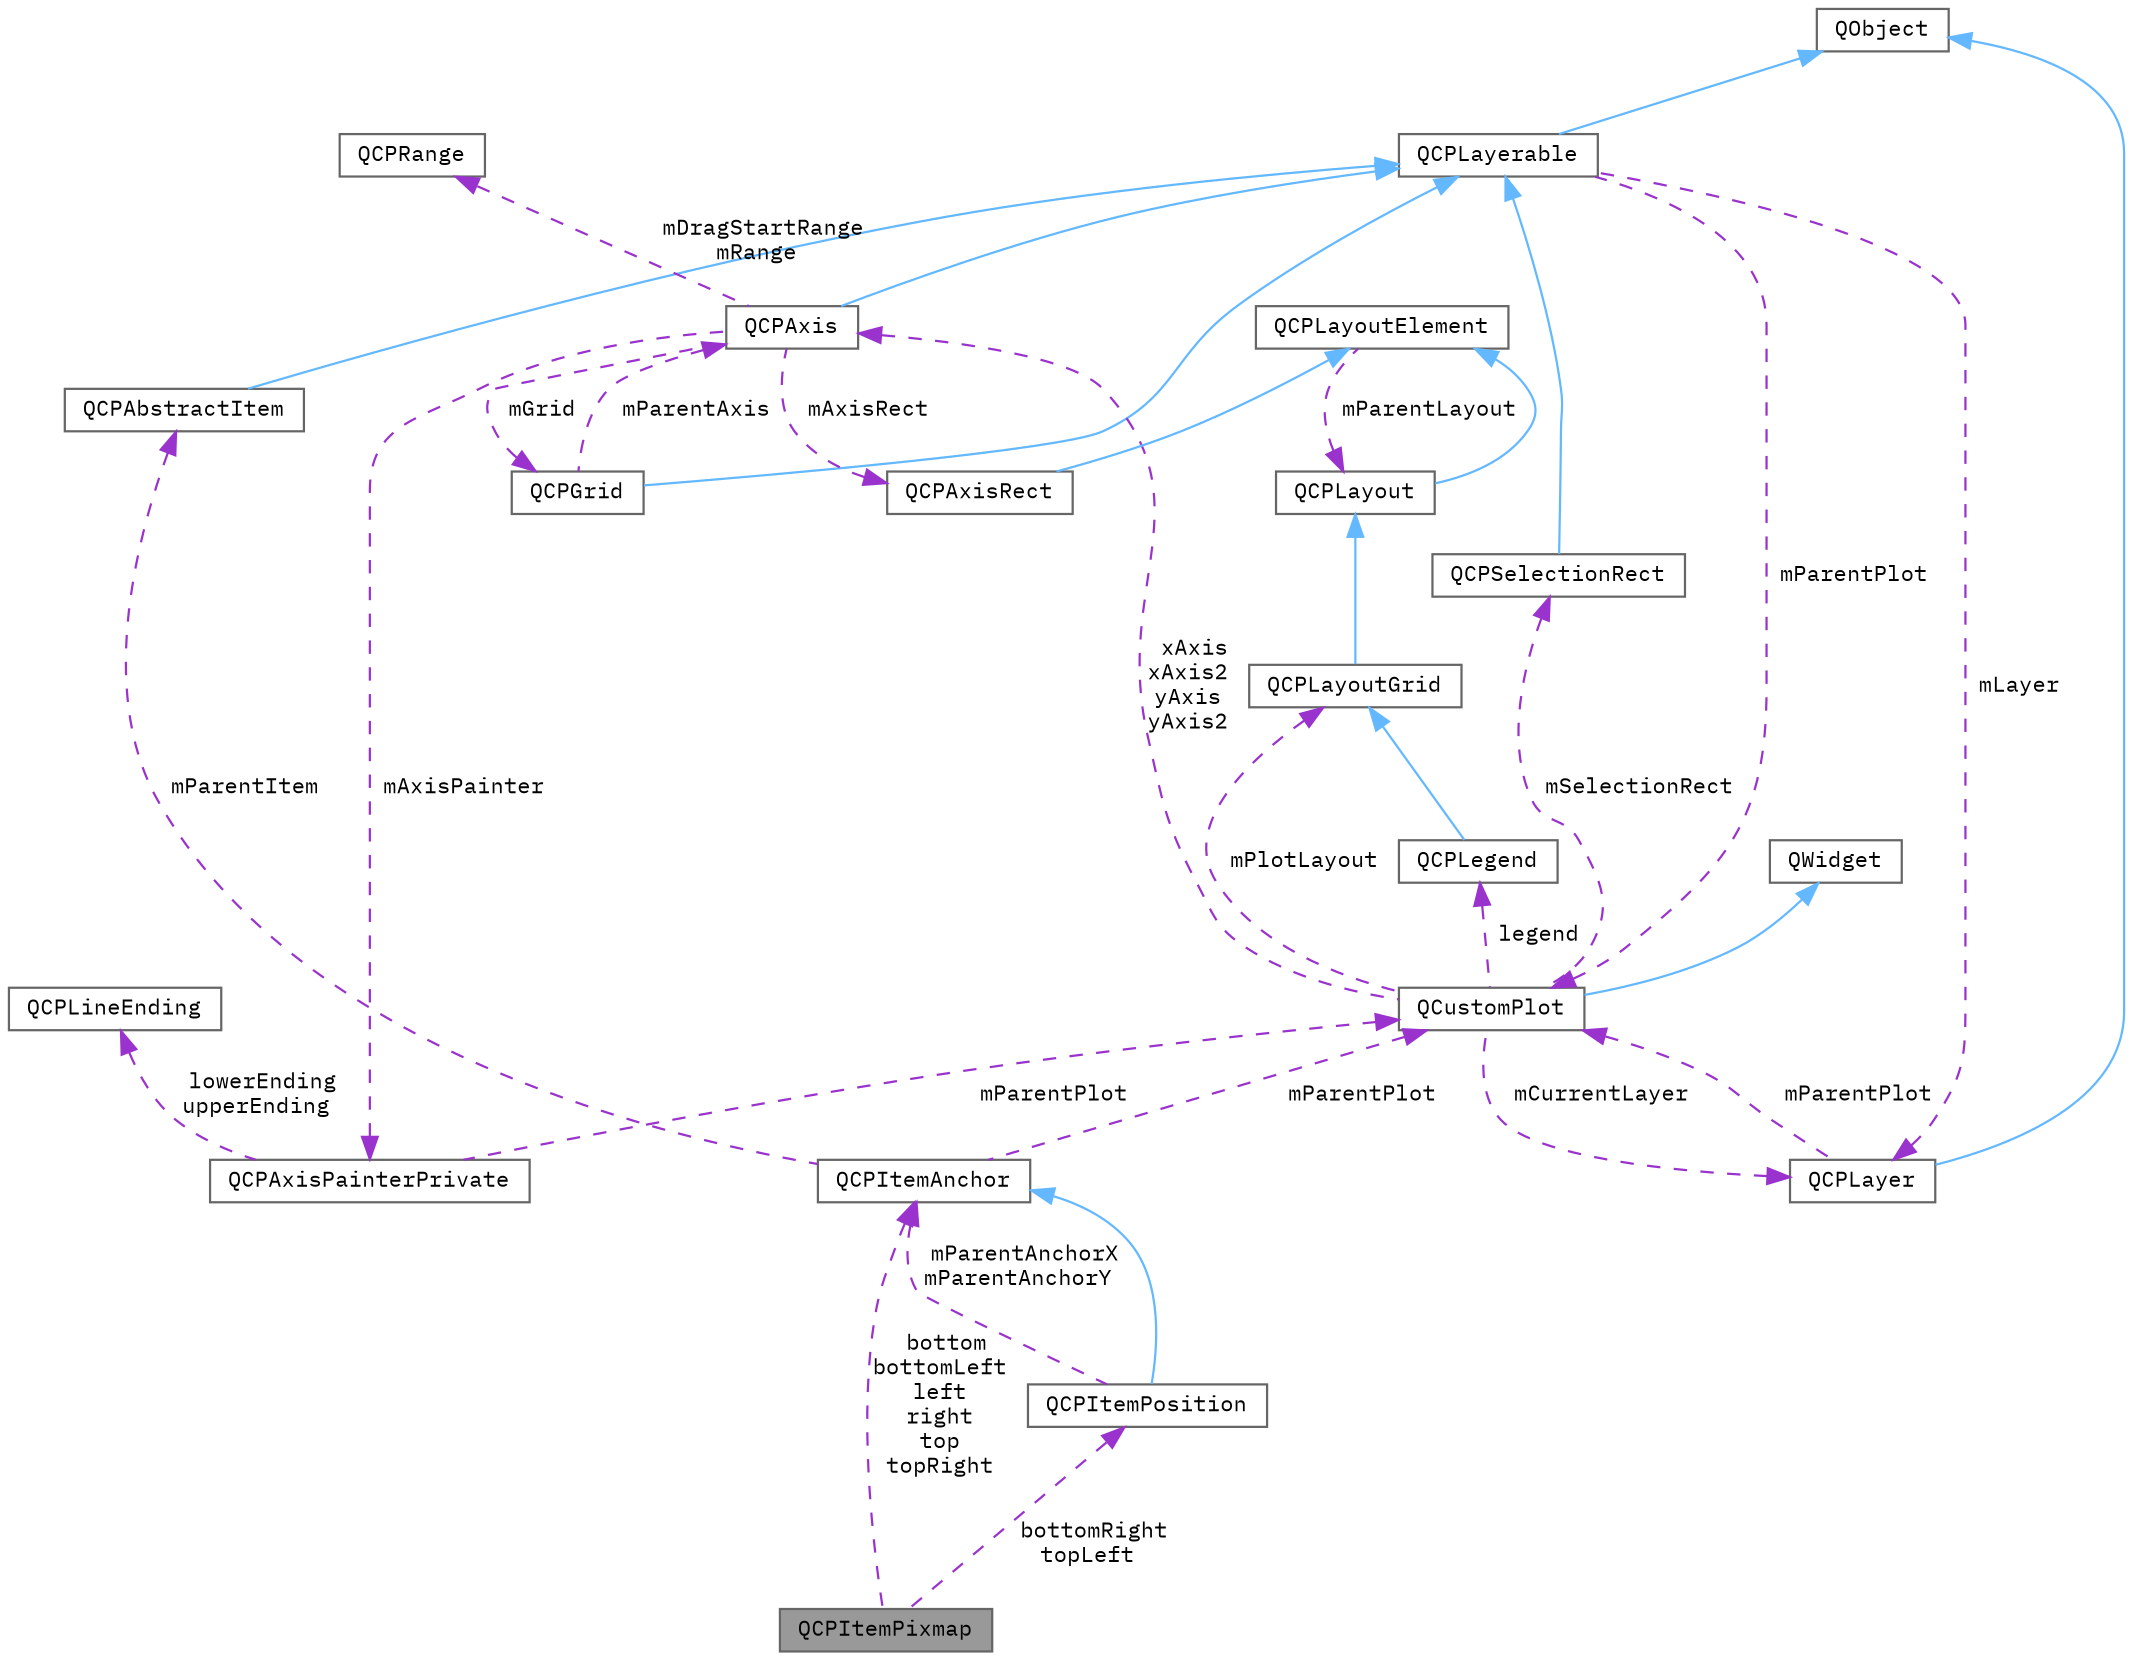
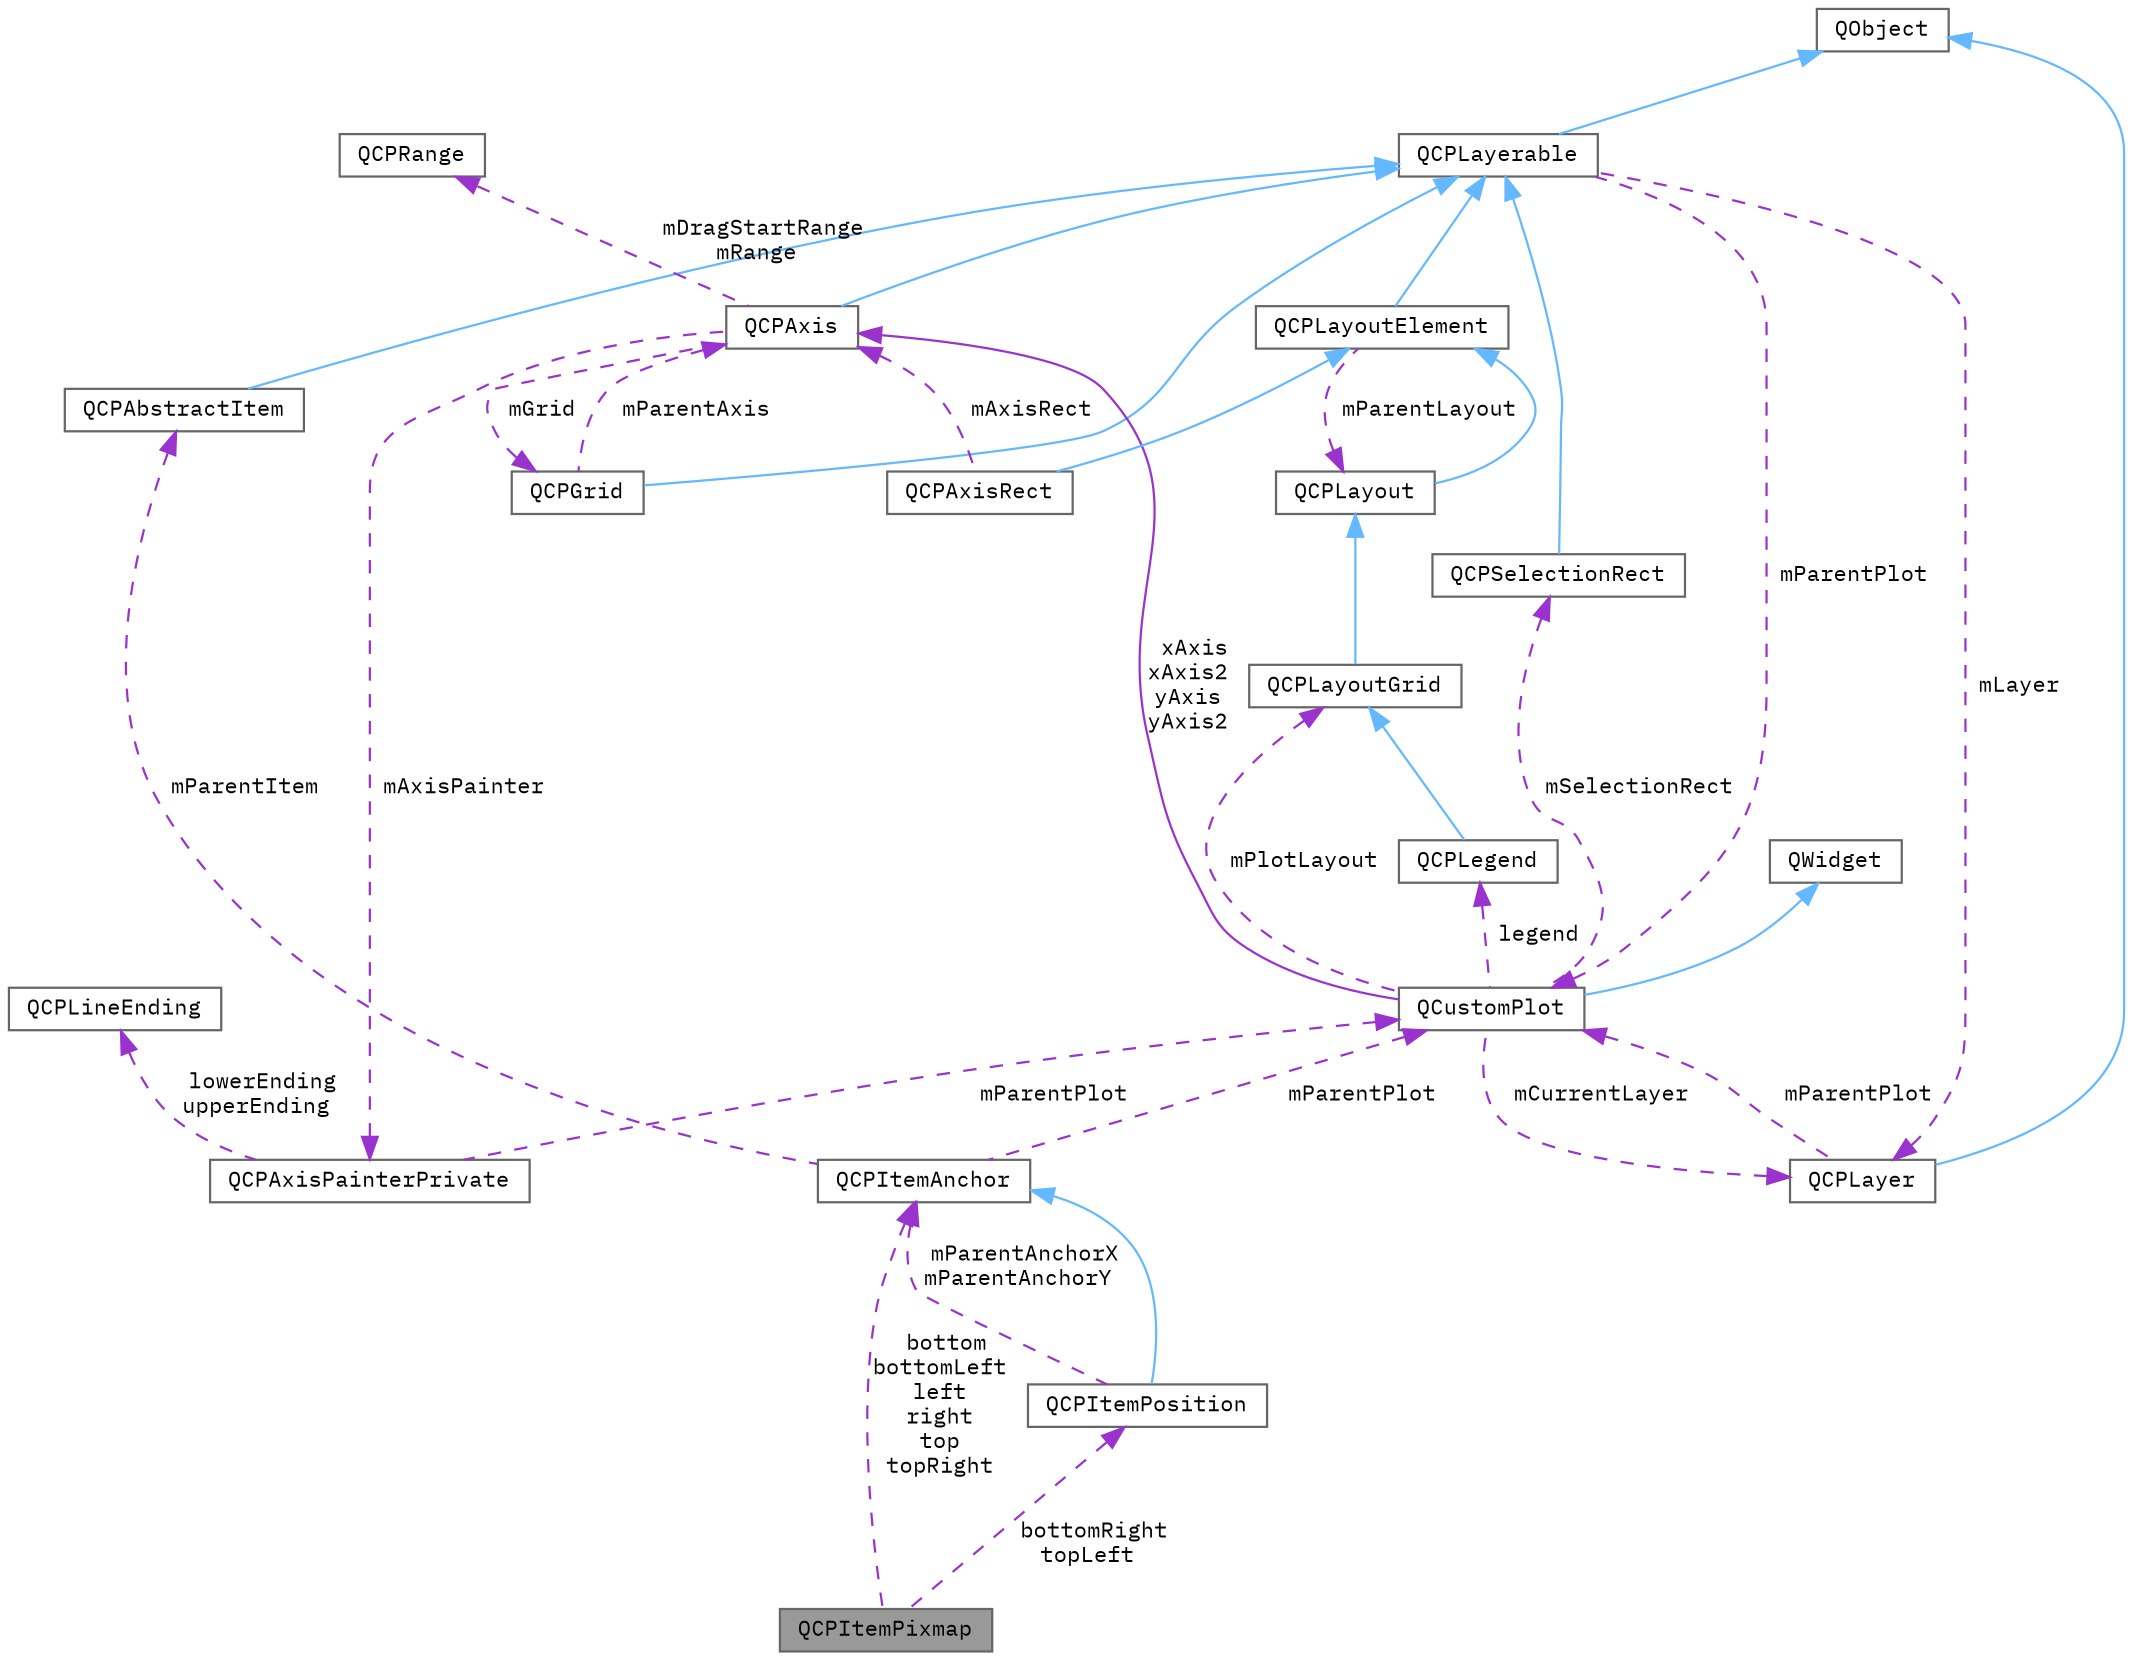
none -> (1434, 251)
(794, 431) -> (942, 401)
(1141, 641) -> (1141, 641)
